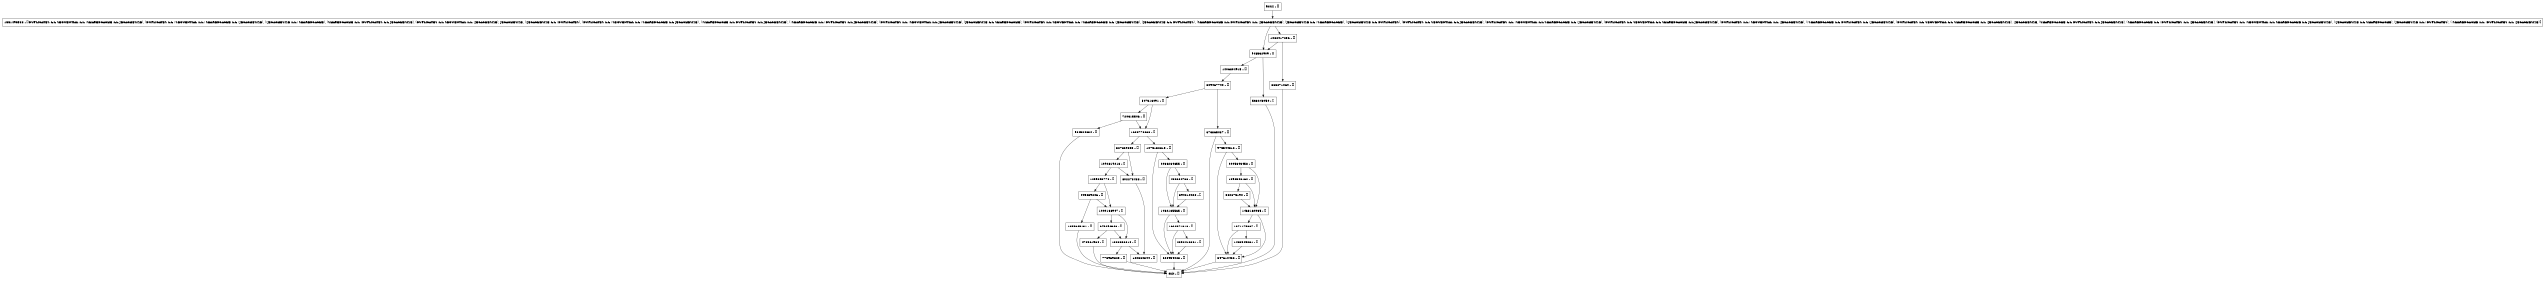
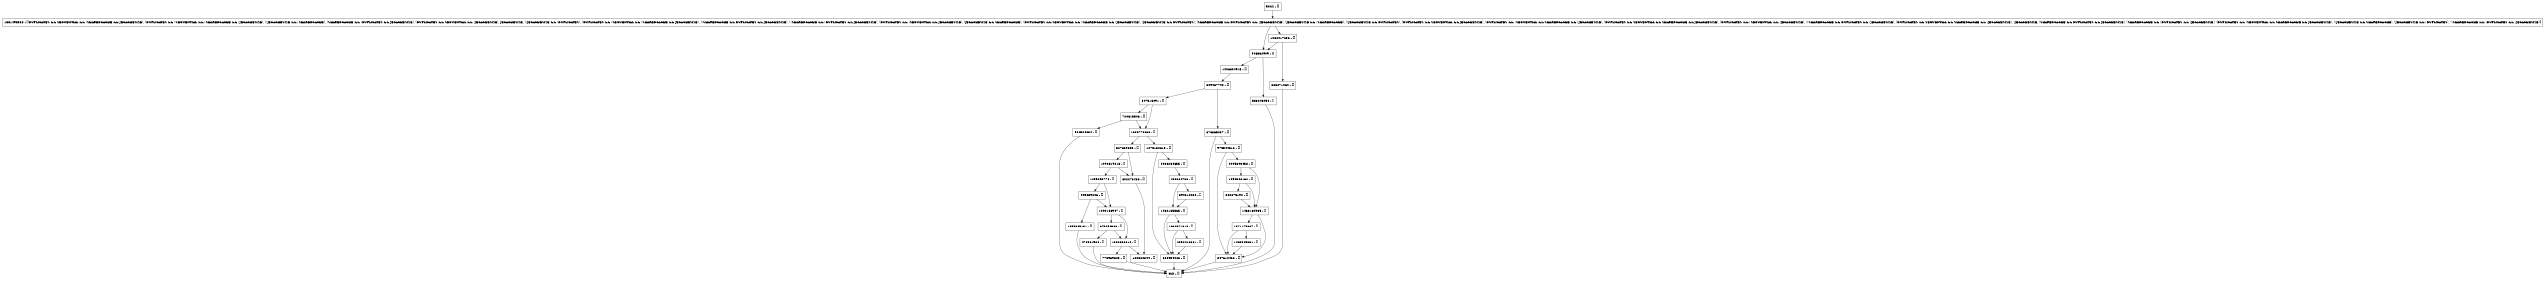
(1166, 186) -> none
